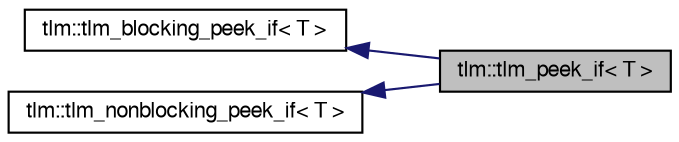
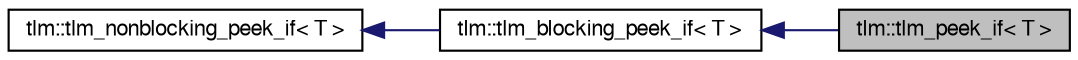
(412, 87) -> (412, 30)
